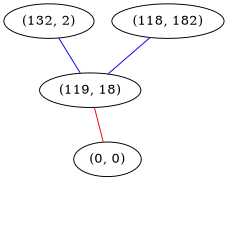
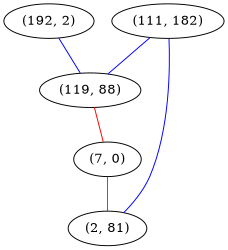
(49, 21) -> (49, 21)
(168, 21) -> (168, 21)
(90, 90) -> (90, 90)
(107, 159) -> (107, 159)
none -> (107, 228)
